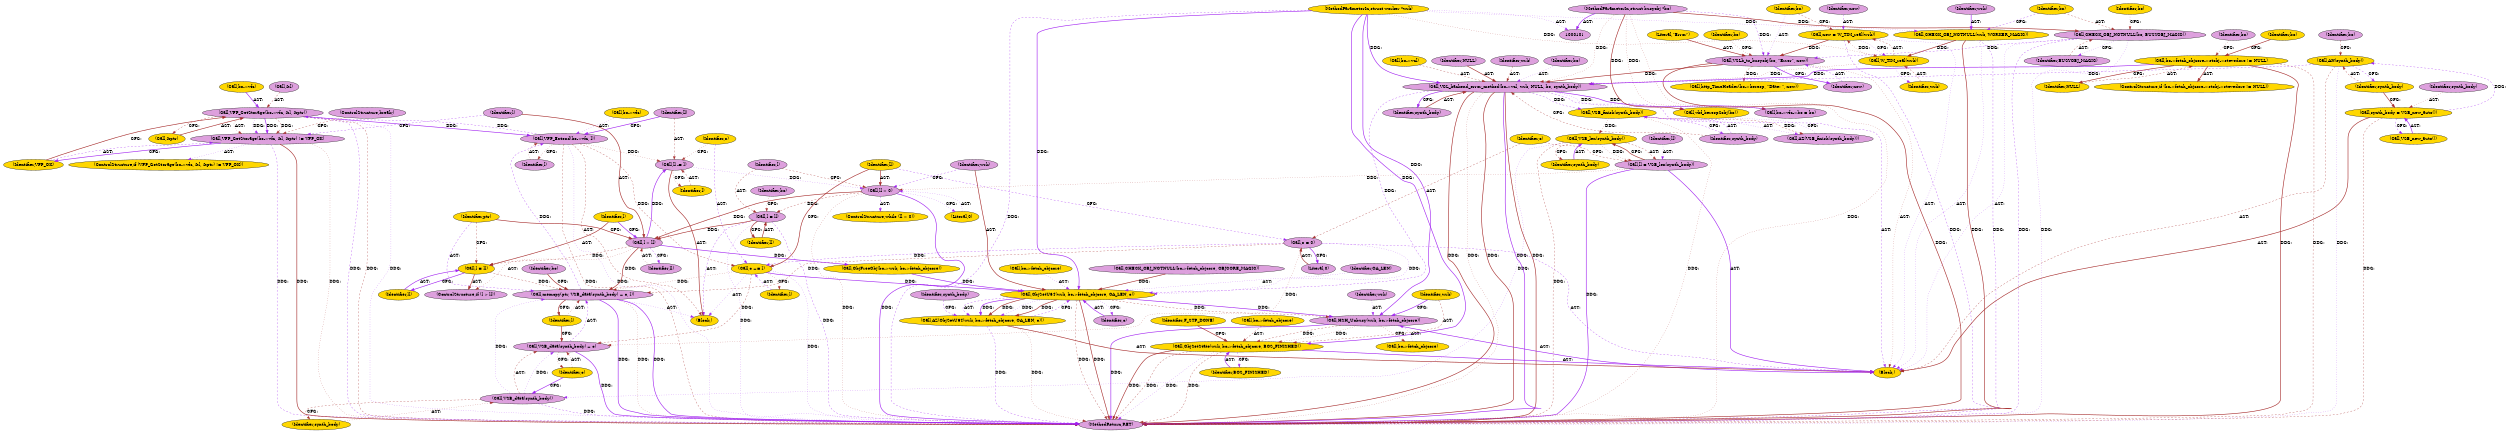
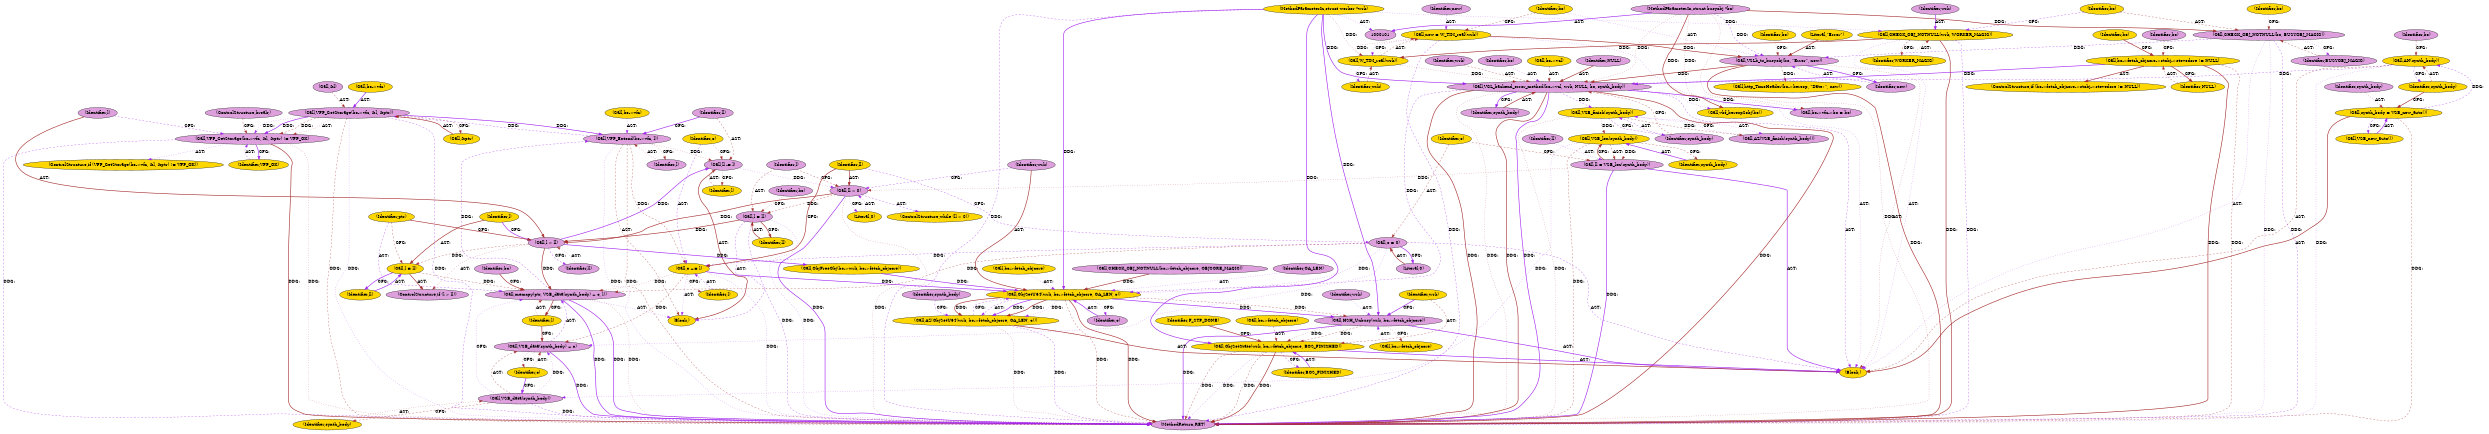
none -> (1903, 61)
(133, 133) -> none
(979, 334) -> (1001, 333)
(502, 347) -> (483, 347)
